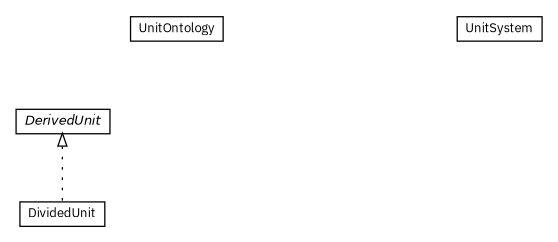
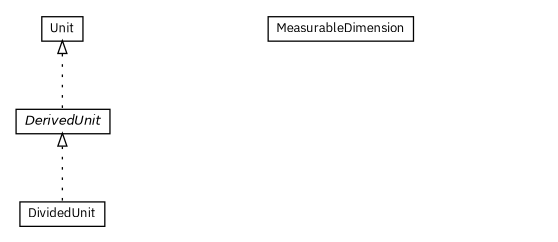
none -> (62, 28)
(177, 28) -> none
none -> (340, 28)
(500, 28) -> none
